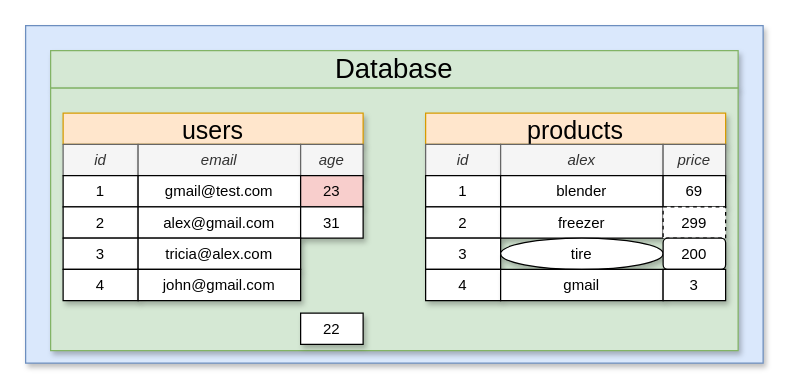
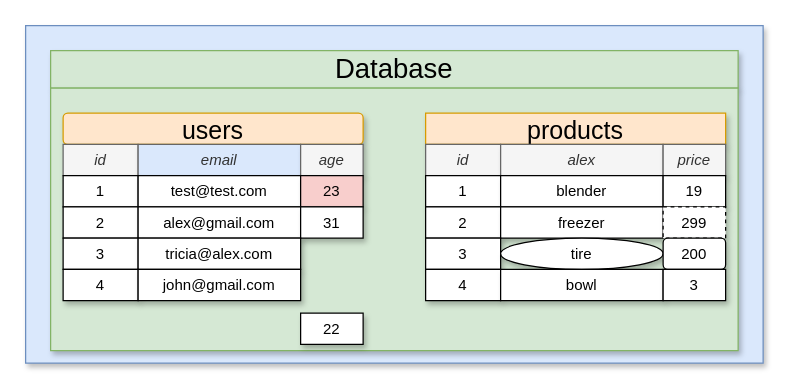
(213, 129) -> (213, 129)
(219, 160) -> (219, 160)
(219, 192) -> (219, 192)
(694, 192) -> (694, 192)
(582, 286) -> (582, 286)
